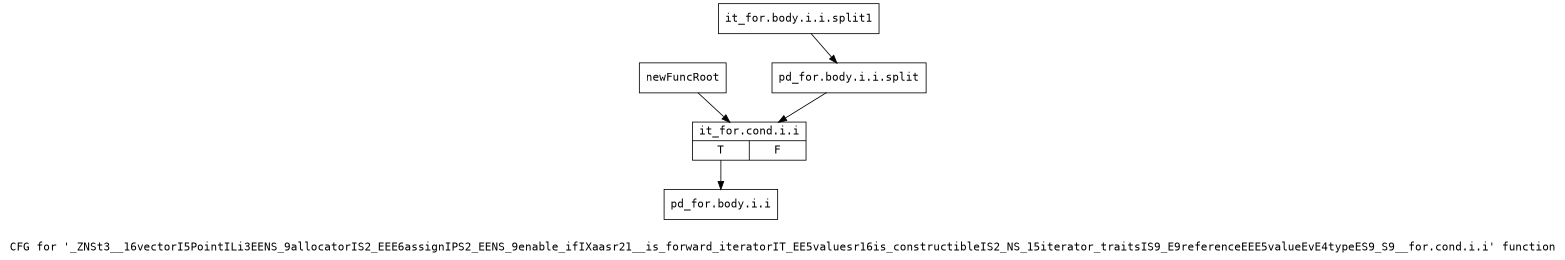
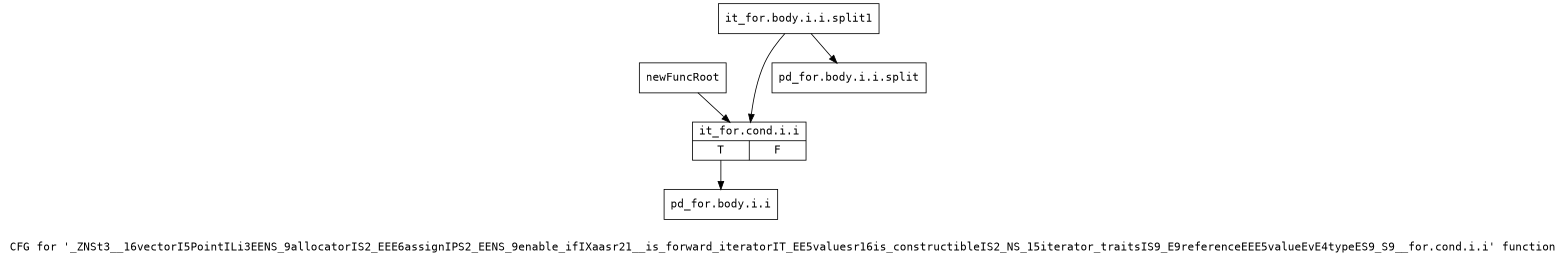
(806, 105) -> (761, 71)
